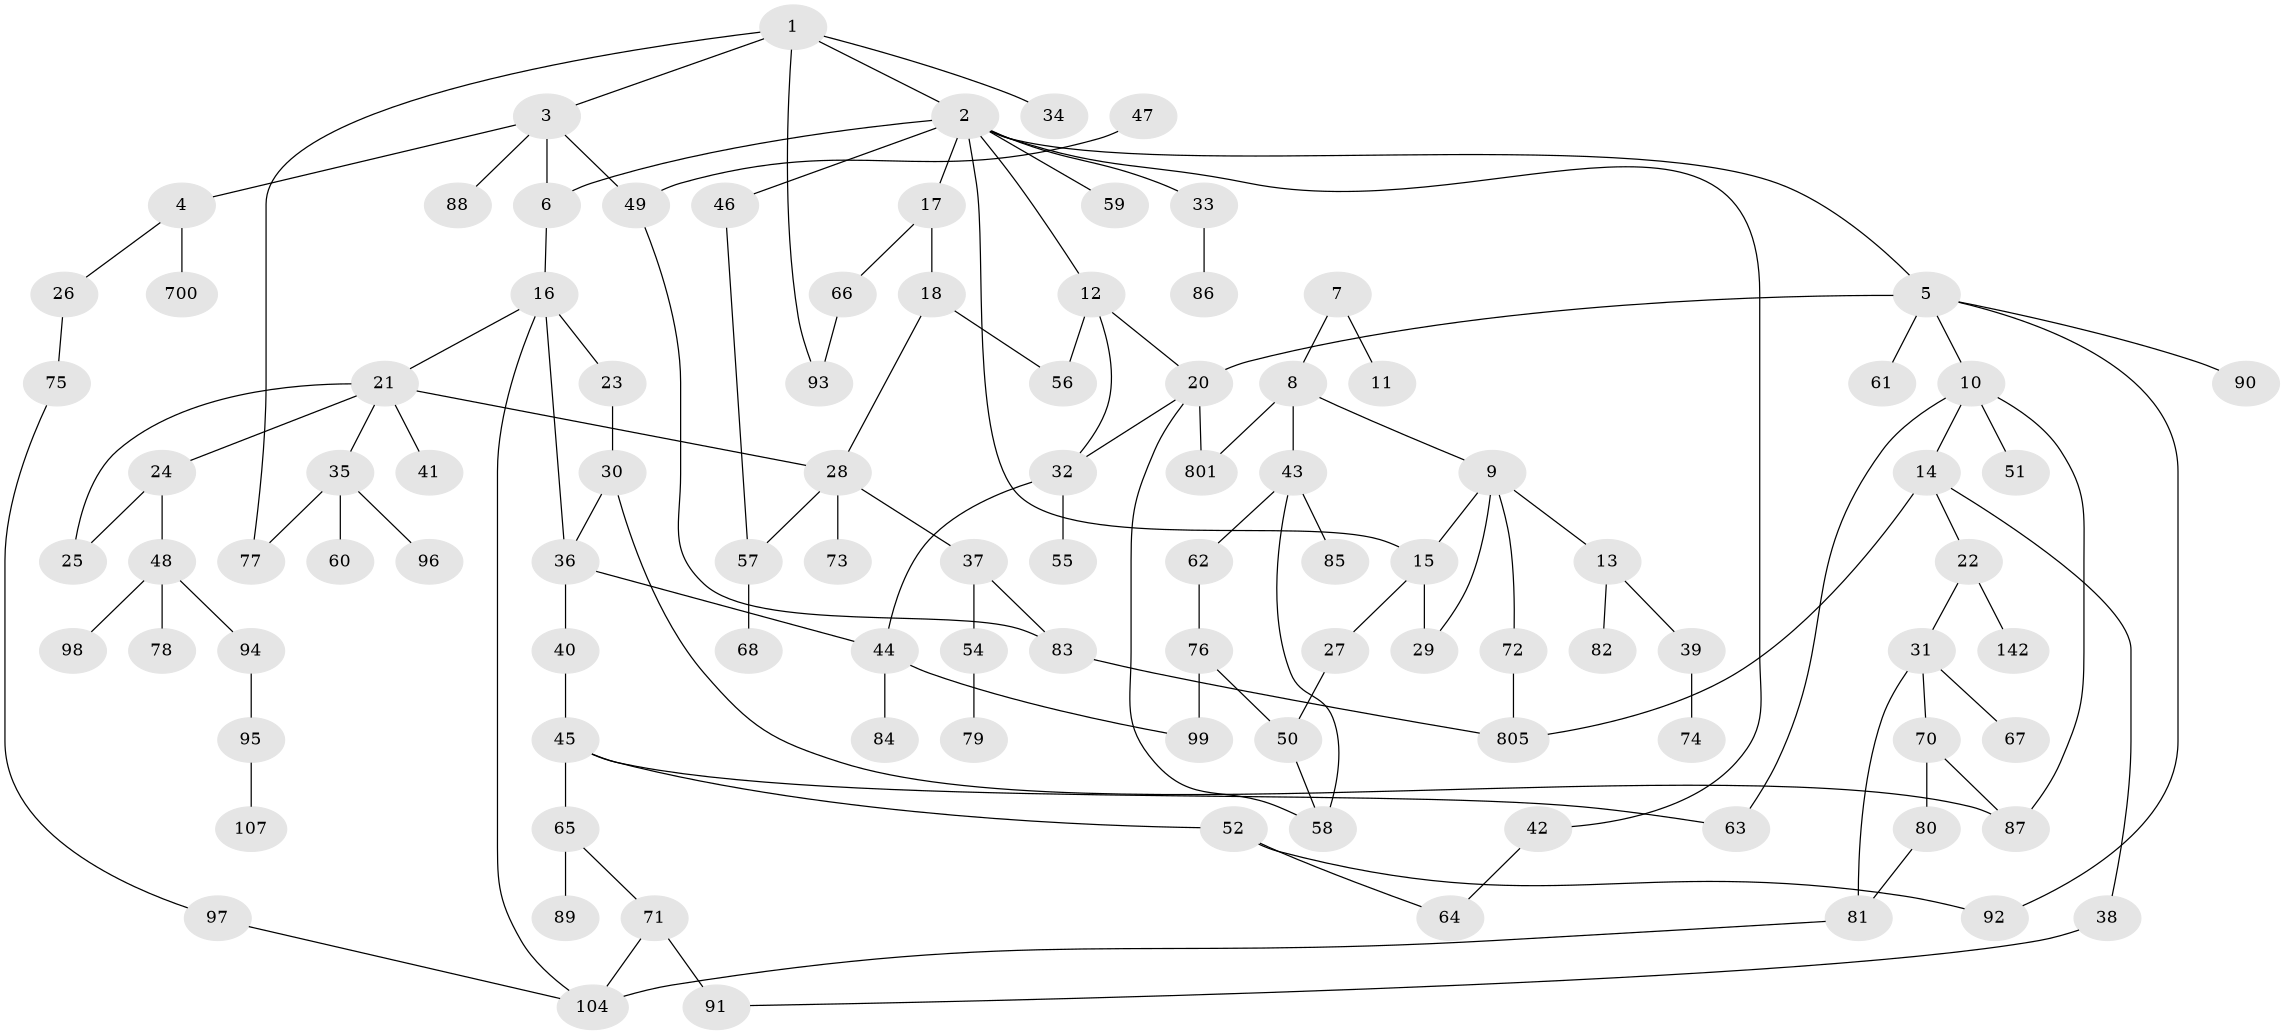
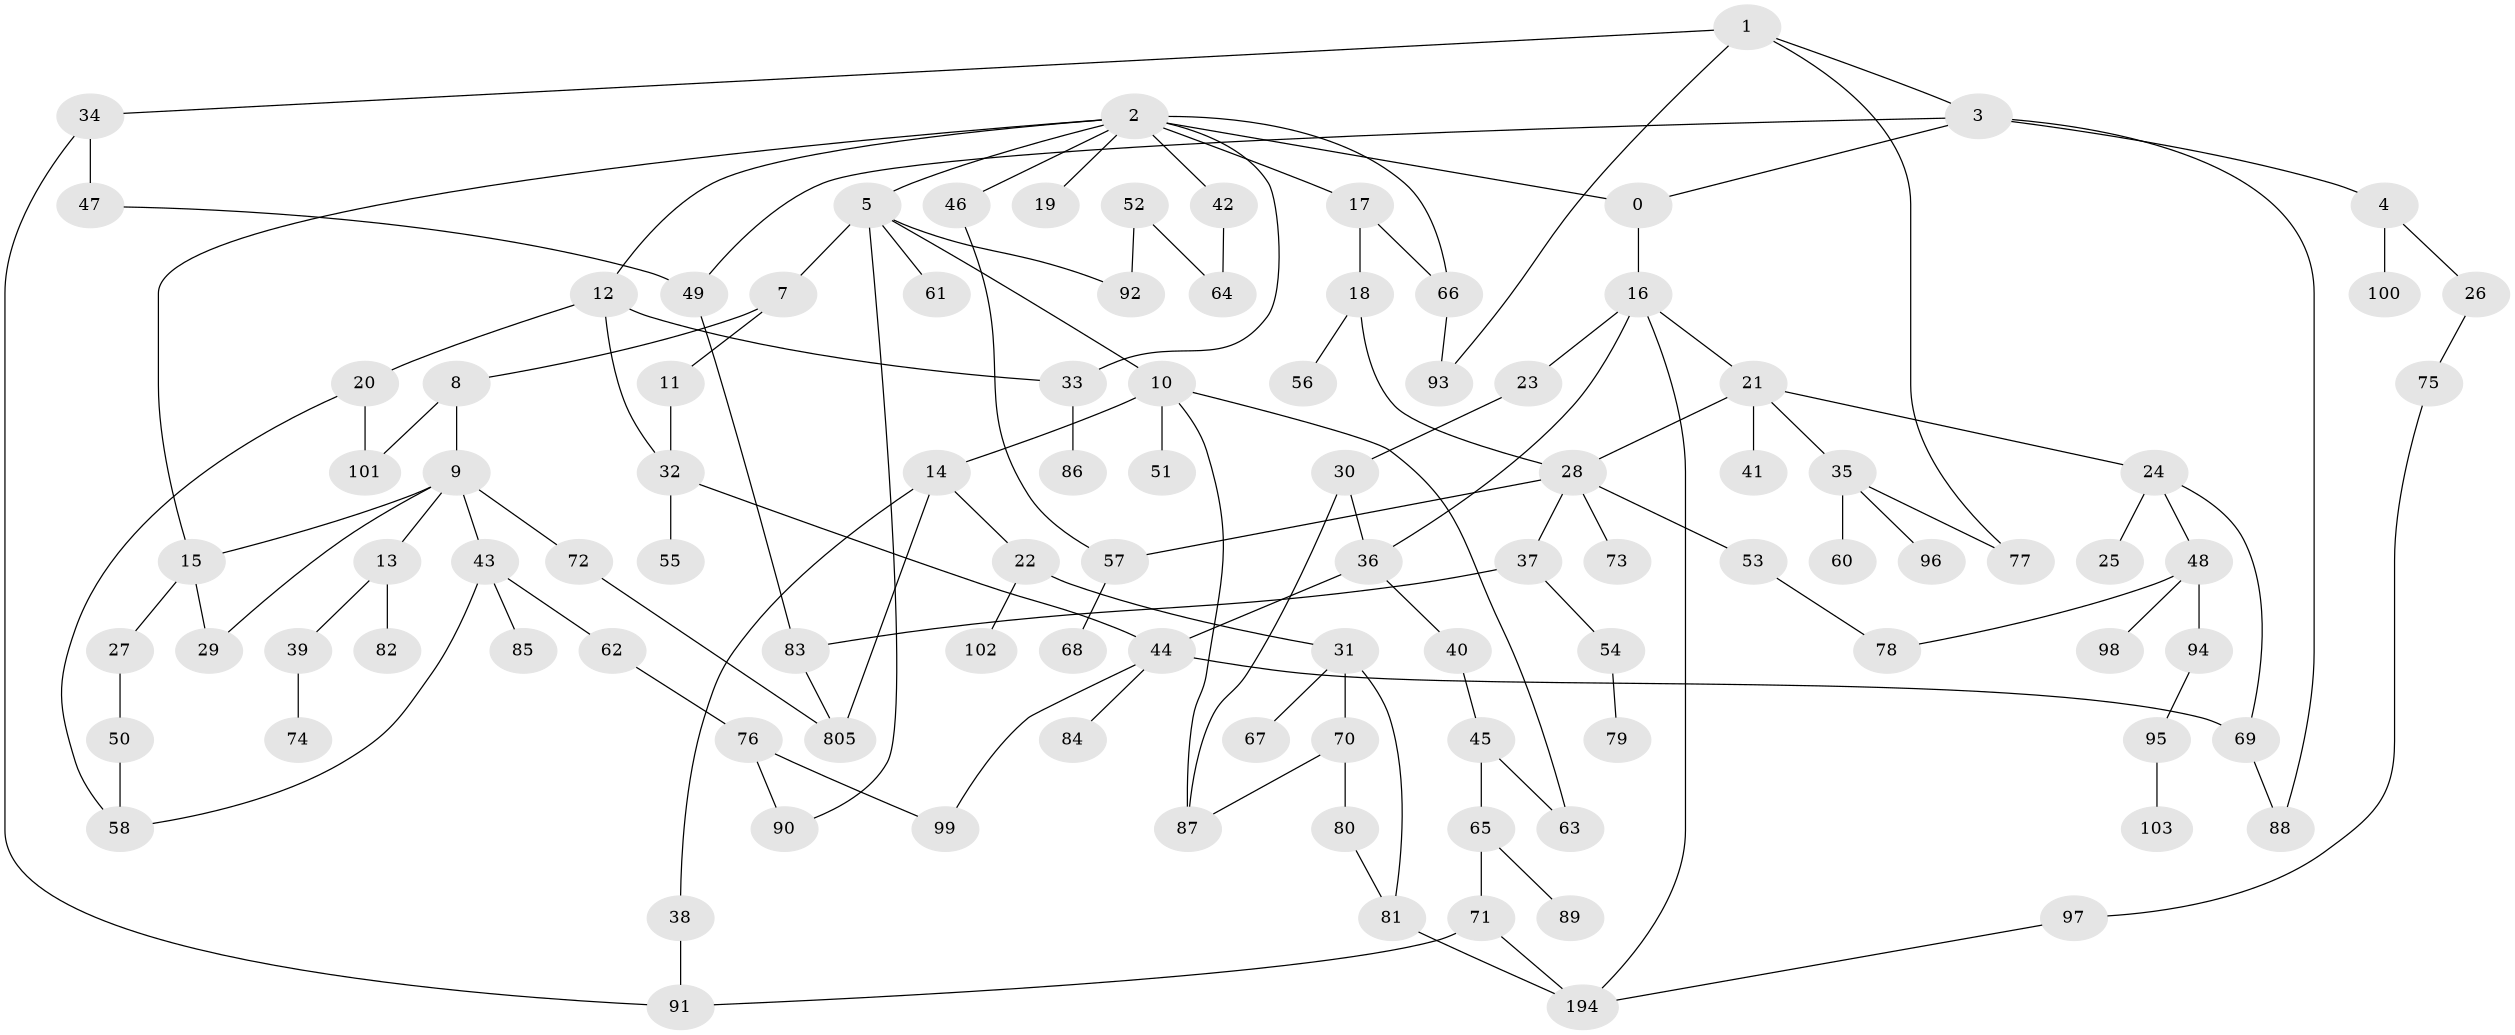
(879, 72) -> (1386, 170)
none -> (90, 161)
(547, 205) -> (1638, 205)
(1115, 205) -> (1046, 205)
(182, 295) -> (2385, 295)
(1557, 311) -> (825, 250)
(1077, 339) -> (832, 357)
(181, 413) -> none
(1131, 428) -> (671, 428)
(1293, 428) -> (471, 517)
(1202, 473) -> (365, 473)
none -> (1754, 562)
(2013, 651) -> (981, 651)
(1247, 699) -> (767, 785)
none -> (2246, 740)
(894, 809) -> none
none -> (5, 820)
(251, 829) -> (2157, 829)
(593, 1007) -> (1583, 1007)
